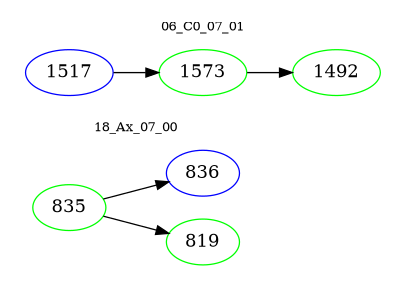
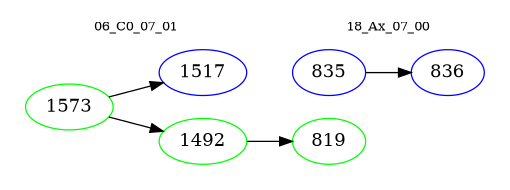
(130, 73) -> (130, 91)
(69, 208) -> (329, 73)
(130, 223) -> (265, 141)
